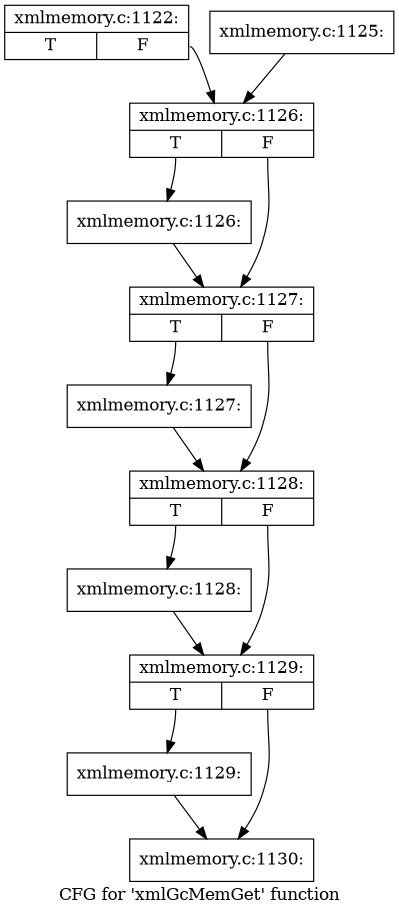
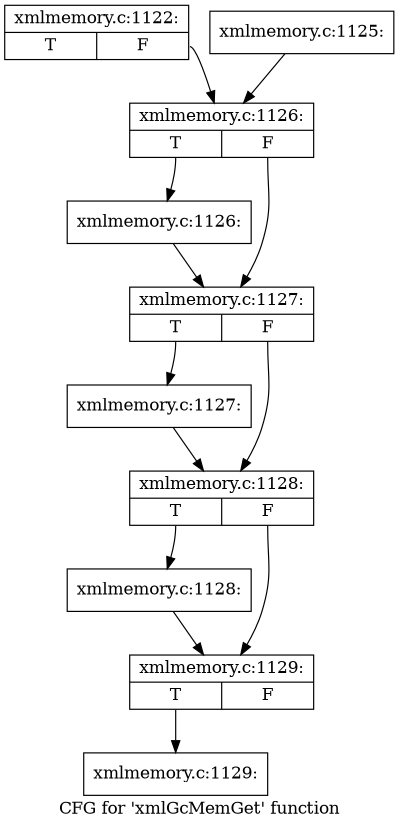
(222, 860) -> none
